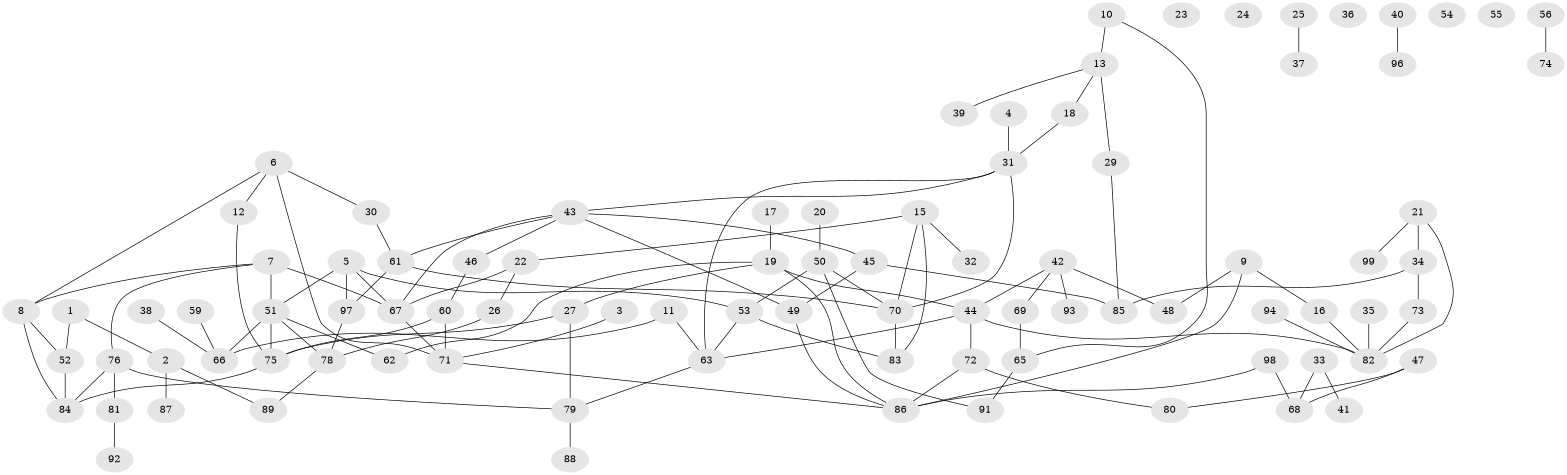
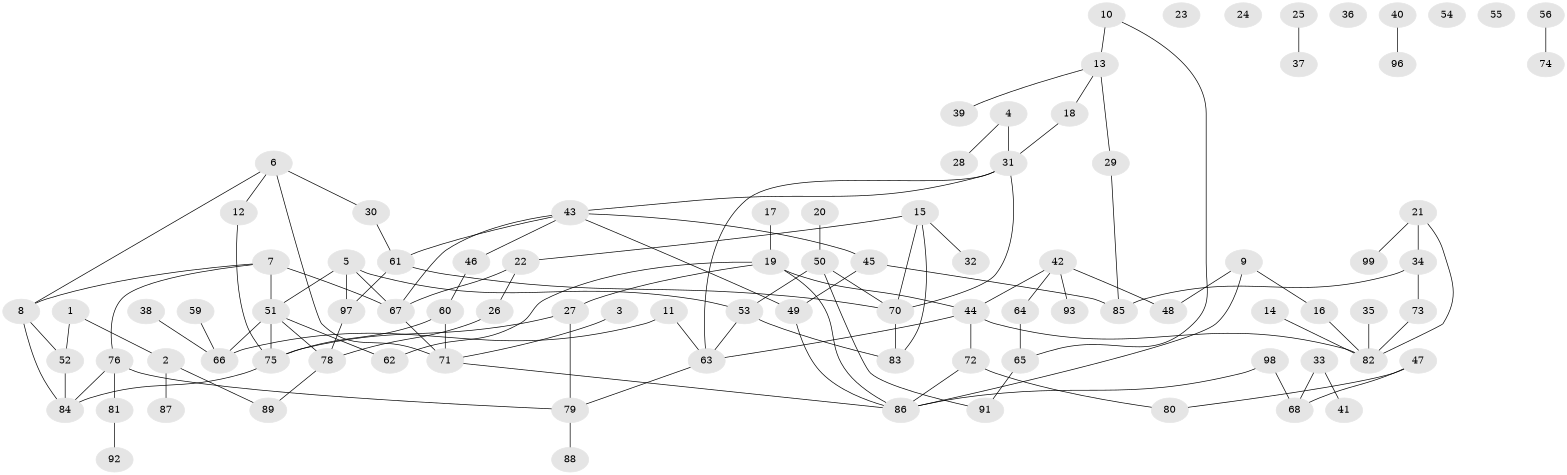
none -> (959, 163)
(1020, 311) -> (1020, 311)
(1270, 311) -> (1270, 311)
